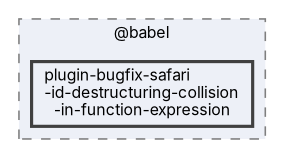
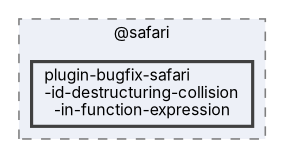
(142, 34) -> (142, 34)
